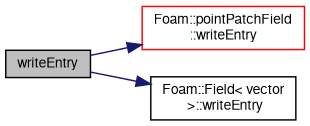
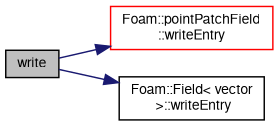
(48, 64) -> (32, 64)
